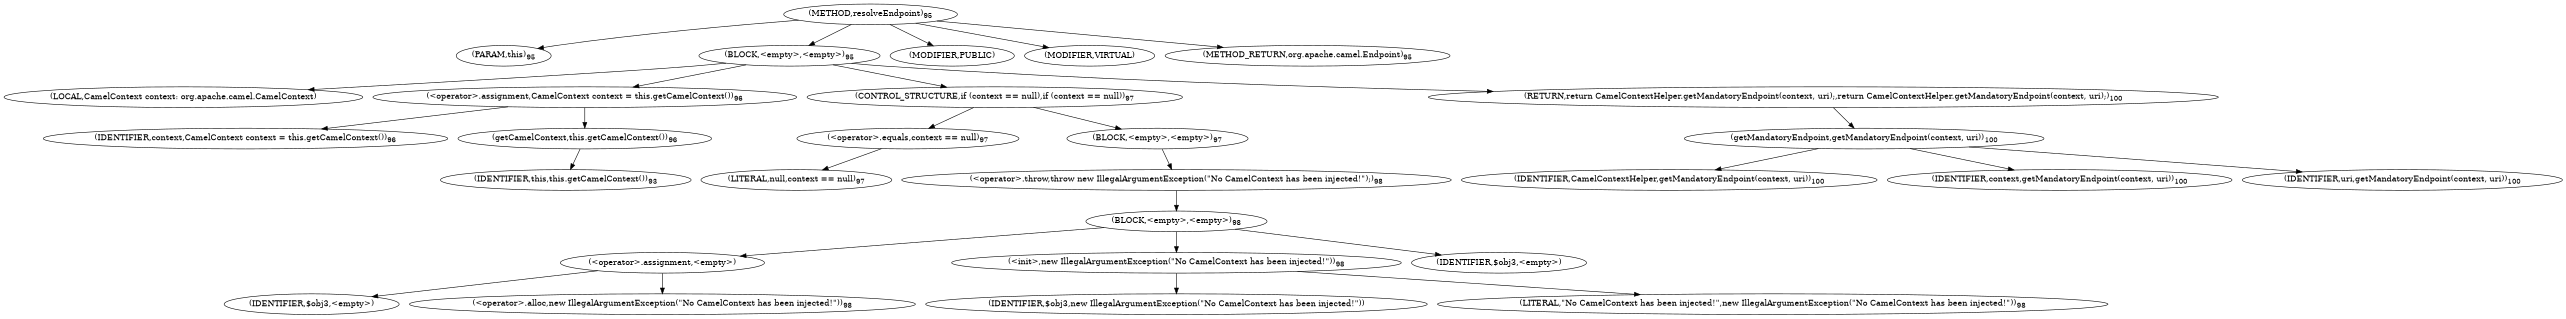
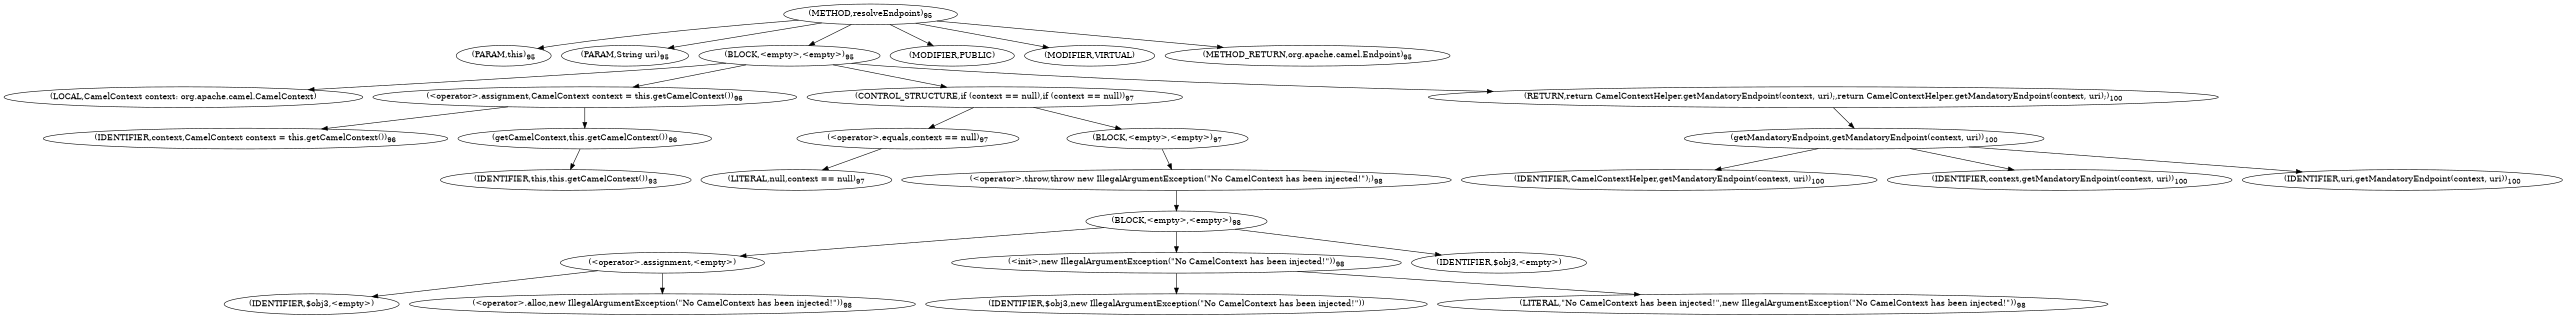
none -> (625, 56)
